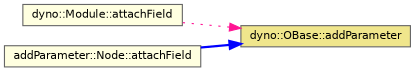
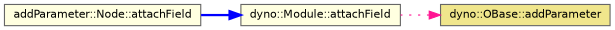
(215, 46) -> (215, 15)
